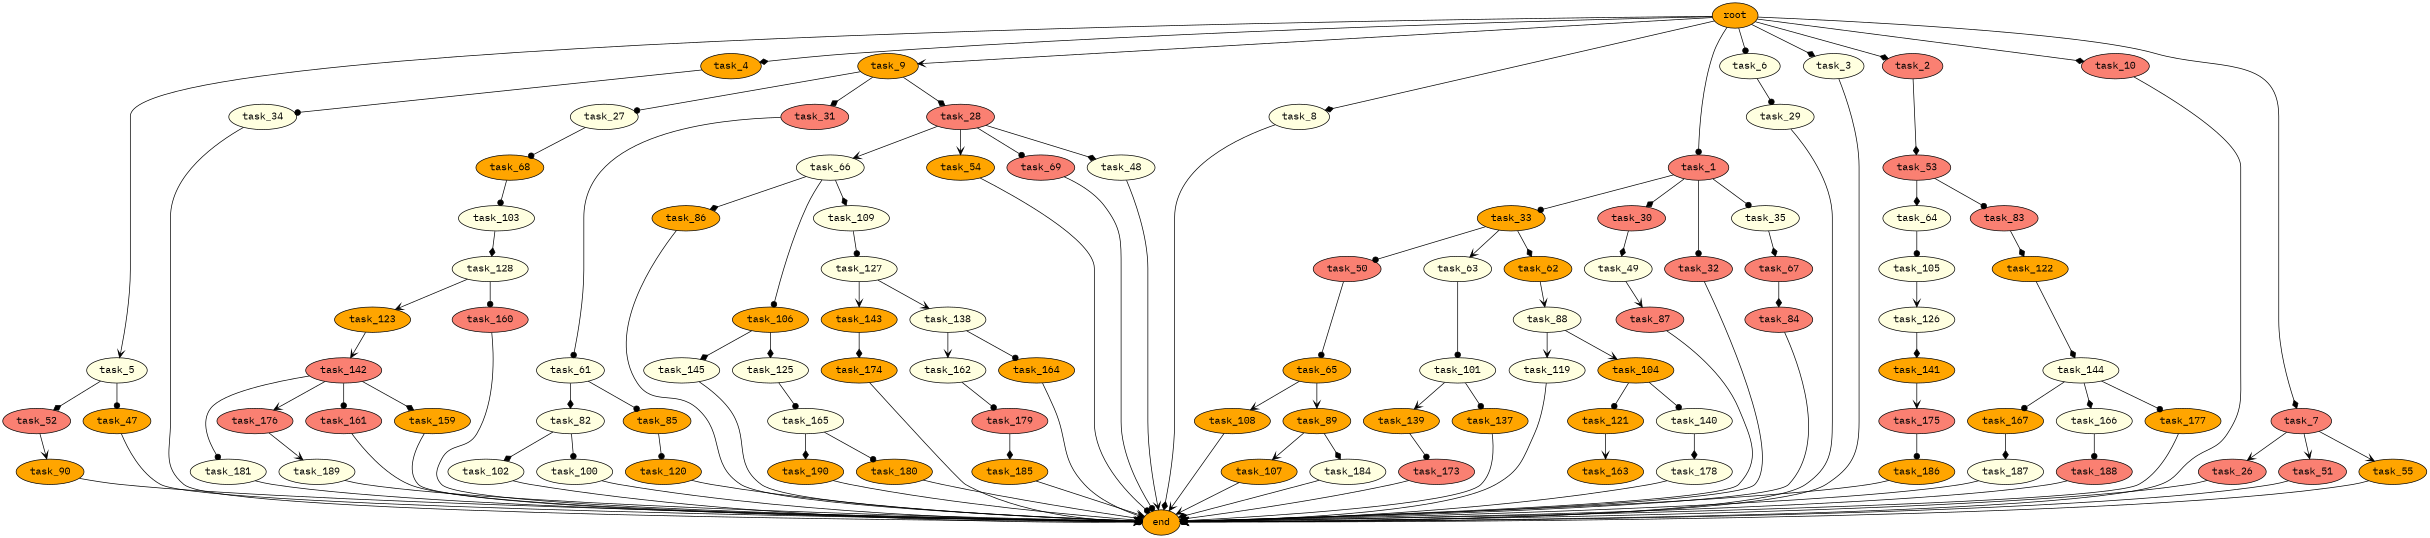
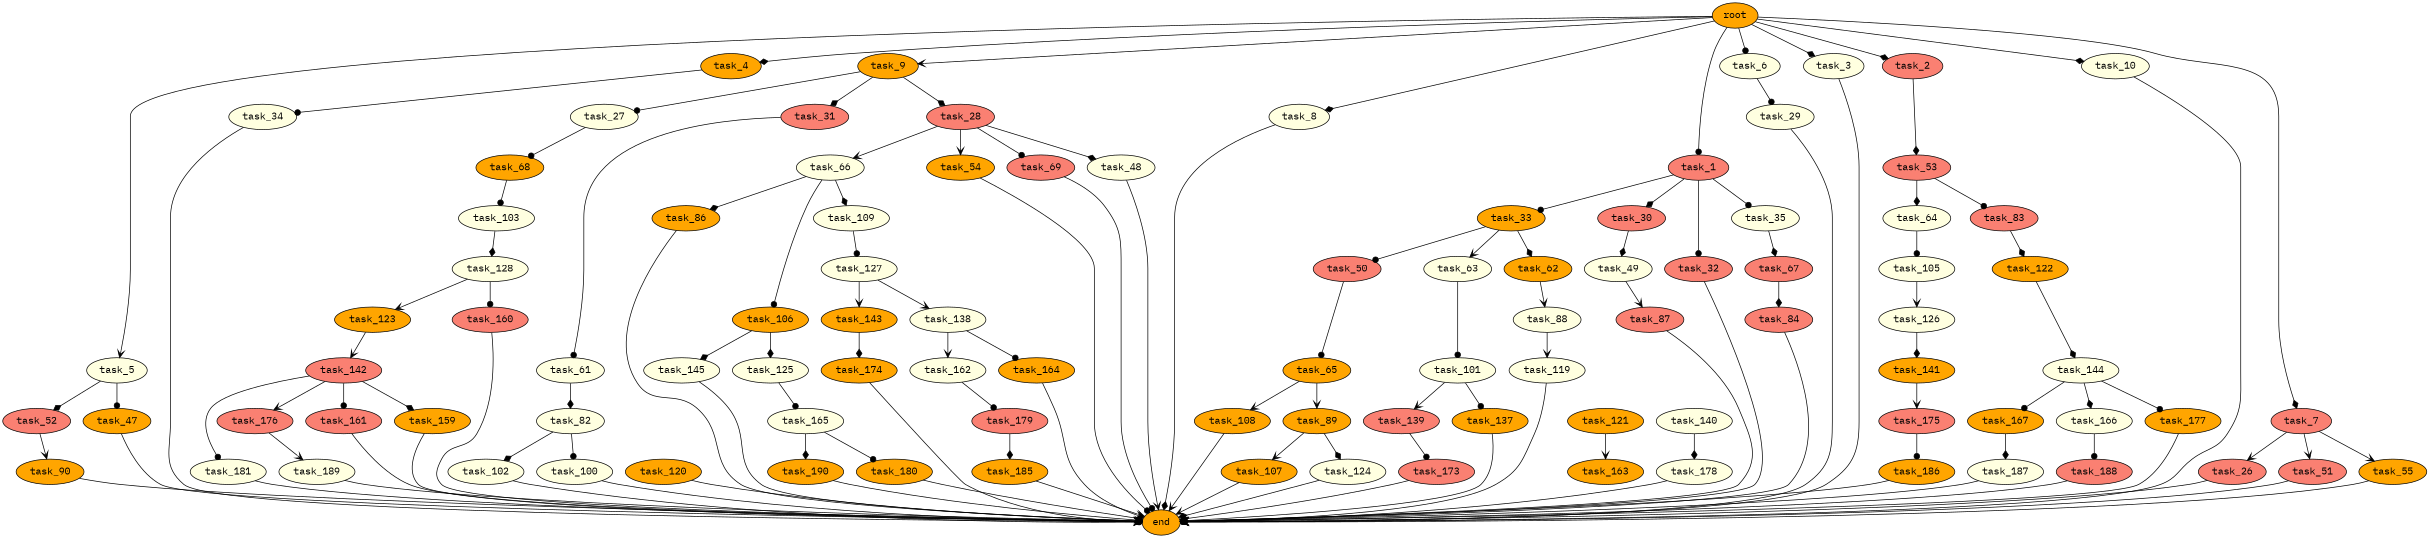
(2115, 66) -> (2115, 66)
(1636, 370) -> none
(657, 421) -> none
(1401, 421) -> (1401, 421)
(1348, 472) -> (1348, 472)
